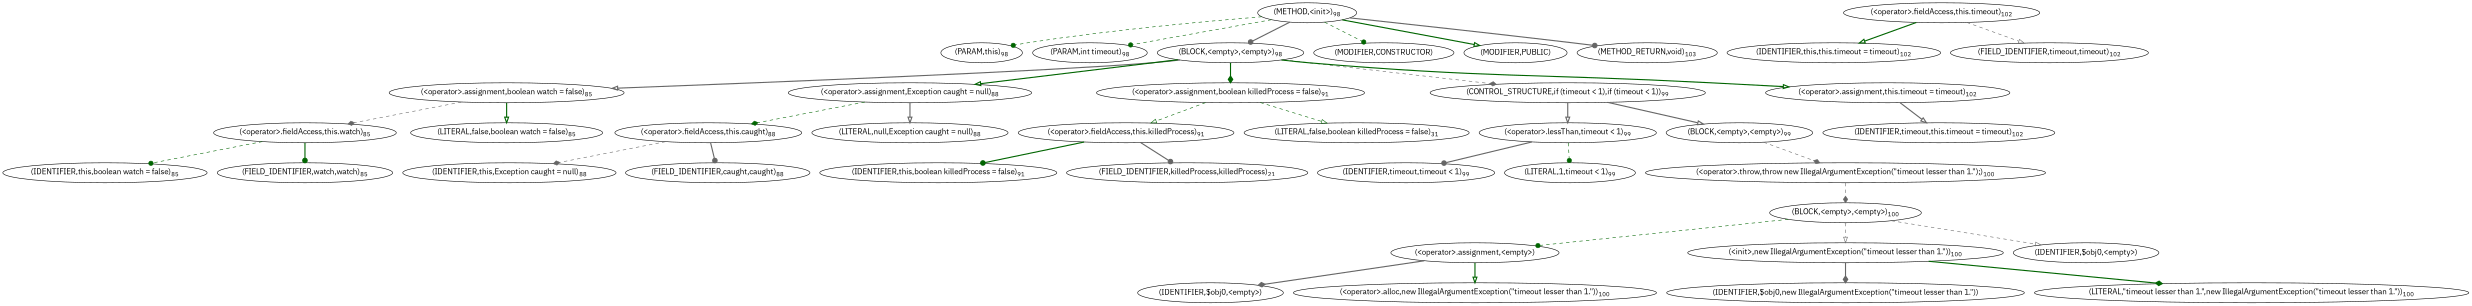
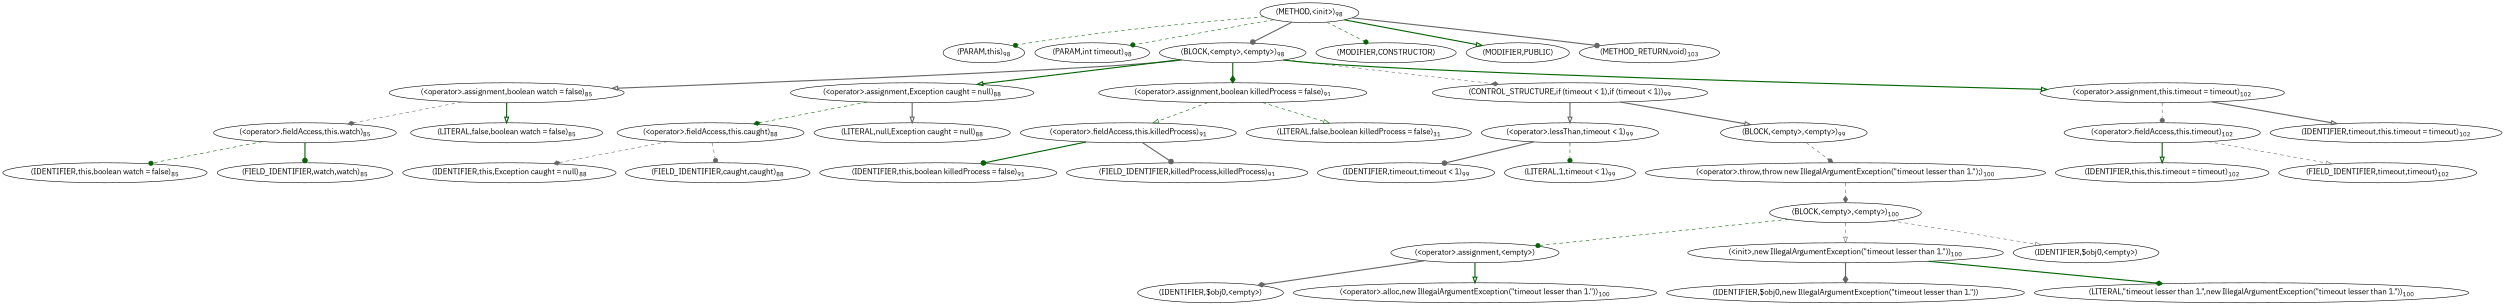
none -> (2162, 111)
(712, 151) -> (714, 151)
(1272, 172) -> (1272, 172)
